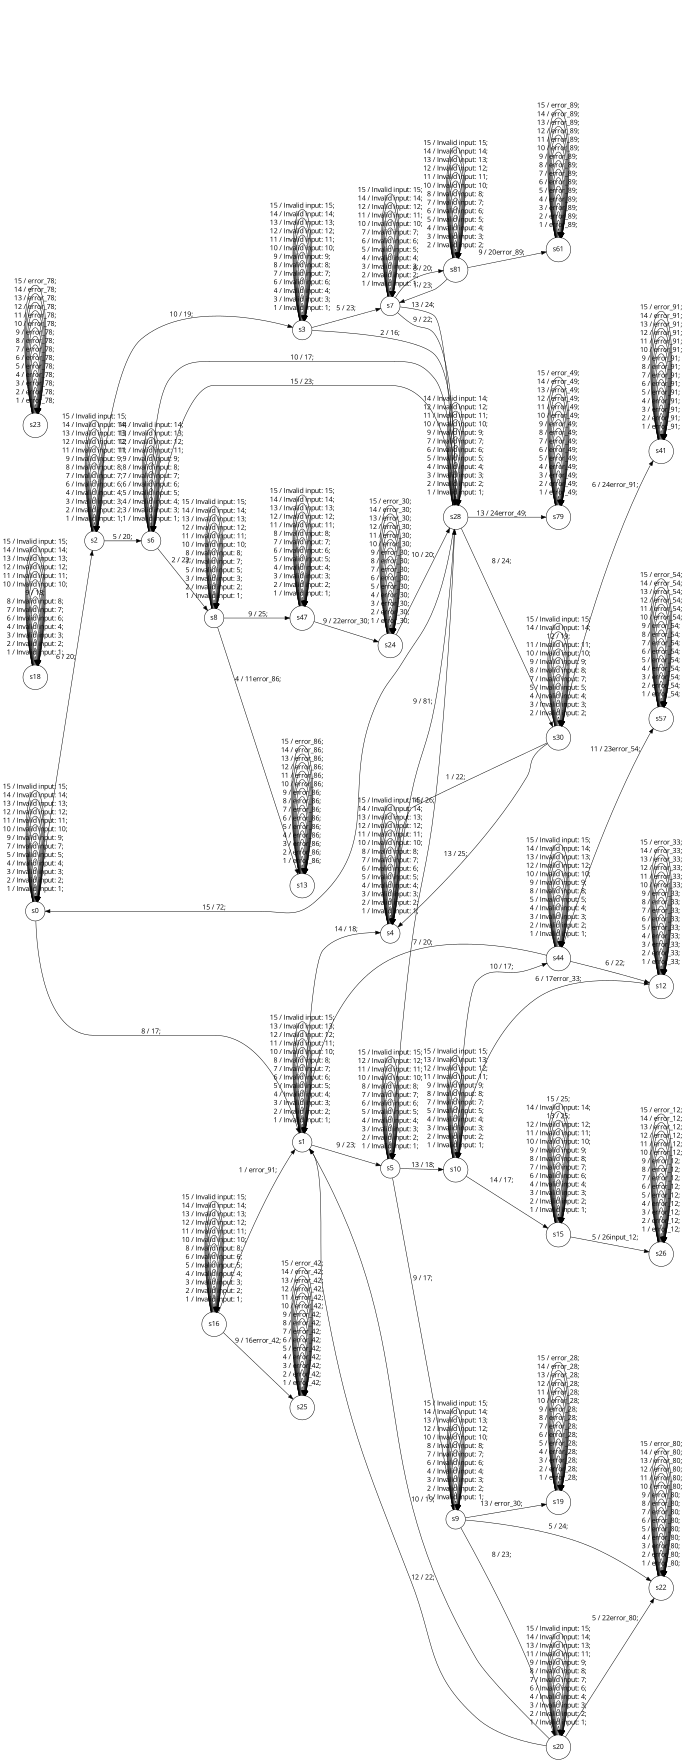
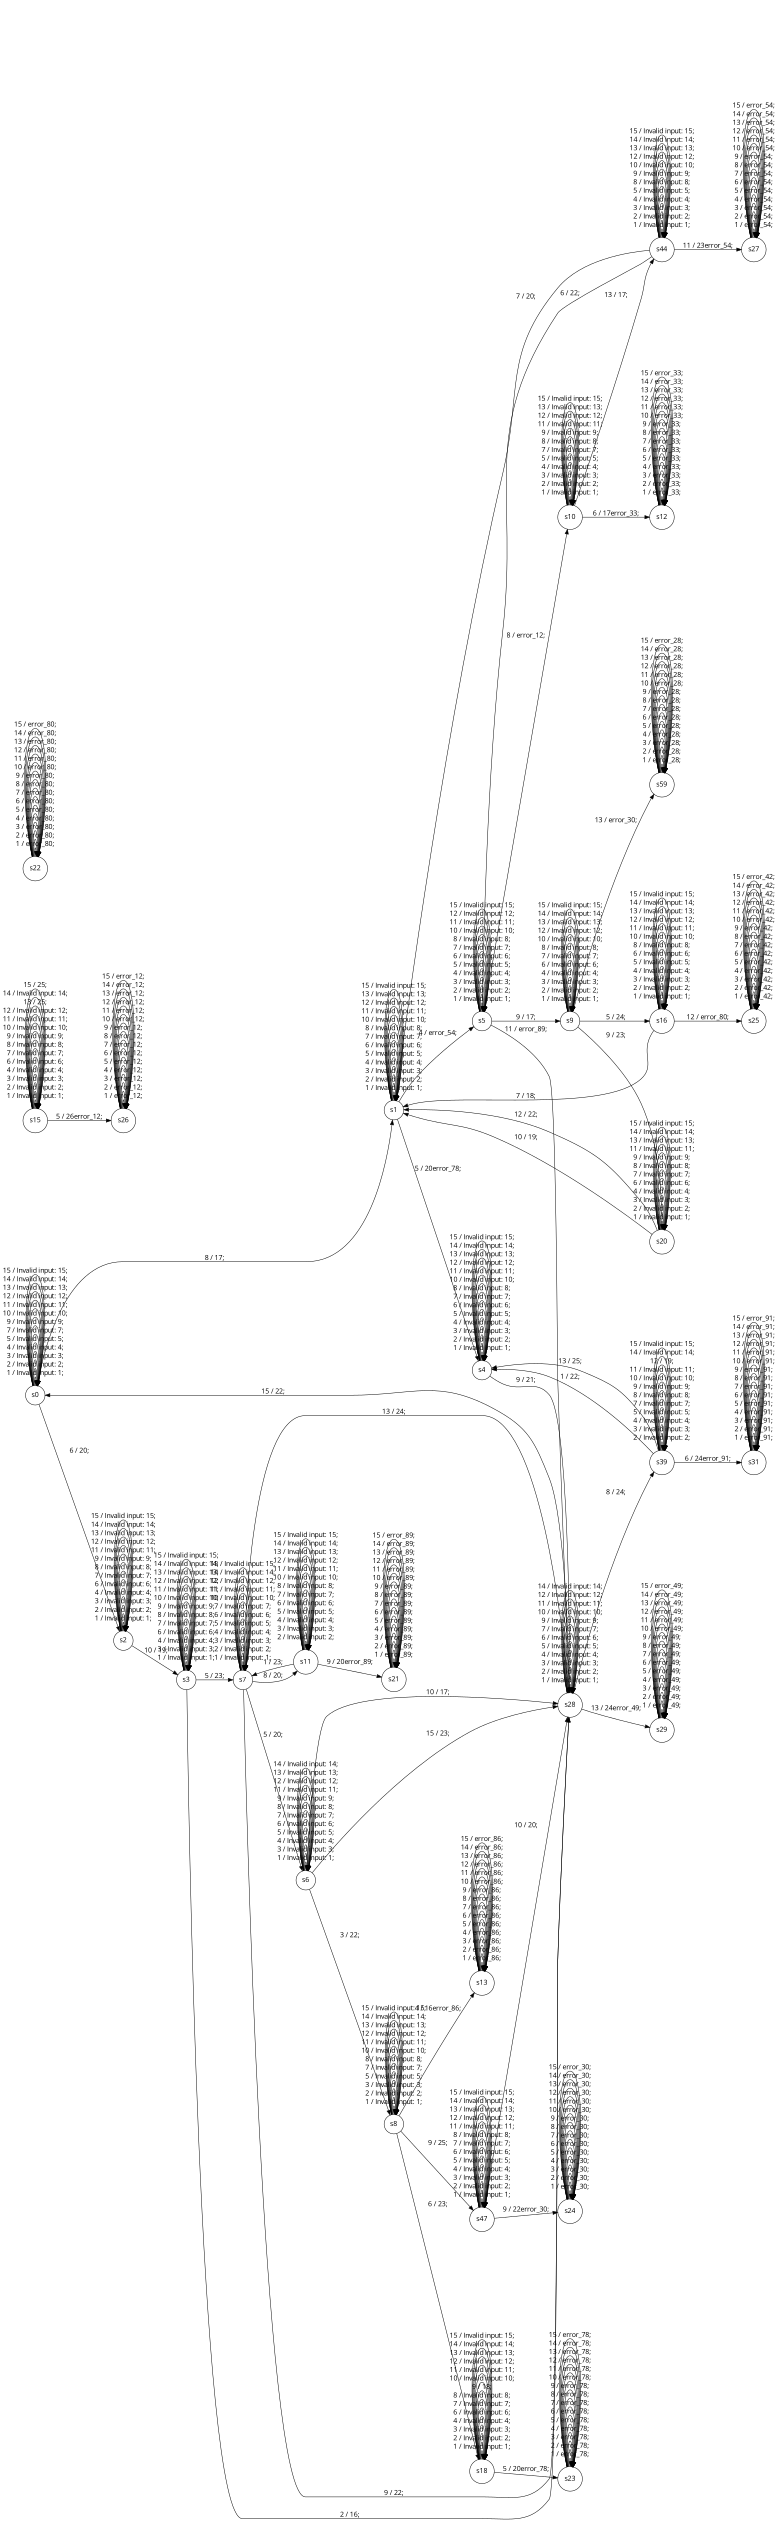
(558, 250) -> (394, 1679)
(456, 270) -> (306, 1662)
(661, 451) -> (754, 1463)
(558, 517) -> (662, 1730)
(120, 541) -> (274, 1778)
(181, 561) -> (350, 1935)
(422, 583) -> (526, 1965)
(258, 679) -> (438, 2009)
(423, 702) -> (526, 1380)
(661, 719) -> (754, 250)
(558, 738) -> (662, 1463)
(423, 801) -> (526, 1029)
(214, 908) -> (273, 1392)
(346, 929) -> (438, 1169)
(502, 967) -> (616, 295)
(608, 971) -> (505, 600)
(346, 1145) -> (438, 1033)
(423, 1165) -> (526, 636)
(258, 1171) -> (526, 1096)
(505, 1201) -> none
(615, 1238) -> (79, 1117)
(258, 1341) -> (708, 1018)
(558, 1502) -> (662, 785)
(561, 1536) -> (612, 1021)
(502, 1555) -> (616, 1036)
(608, 1670) -> none
none -> (437, 2294)
none -> (524, 2475)
